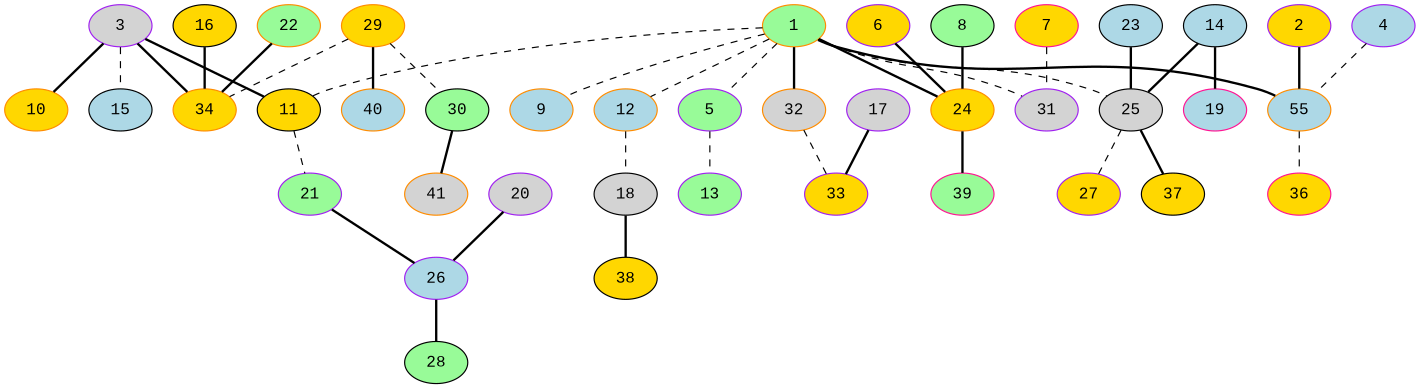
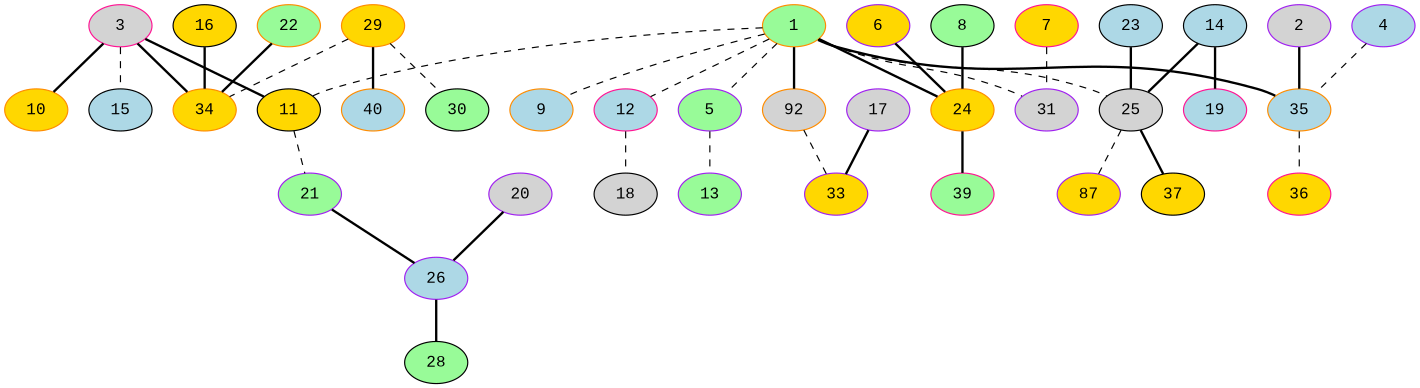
(120, 26) -> (120, 26)
(1299, 26) -> (1299, 26)
(626, 110) -> (626, 110)
(794, 110) -> (794, 110)
(1299, 110) -> (1299, 110)
(436, 194) -> none
(1089, 194) -> (1089, 194)
(626, 278) -> none
